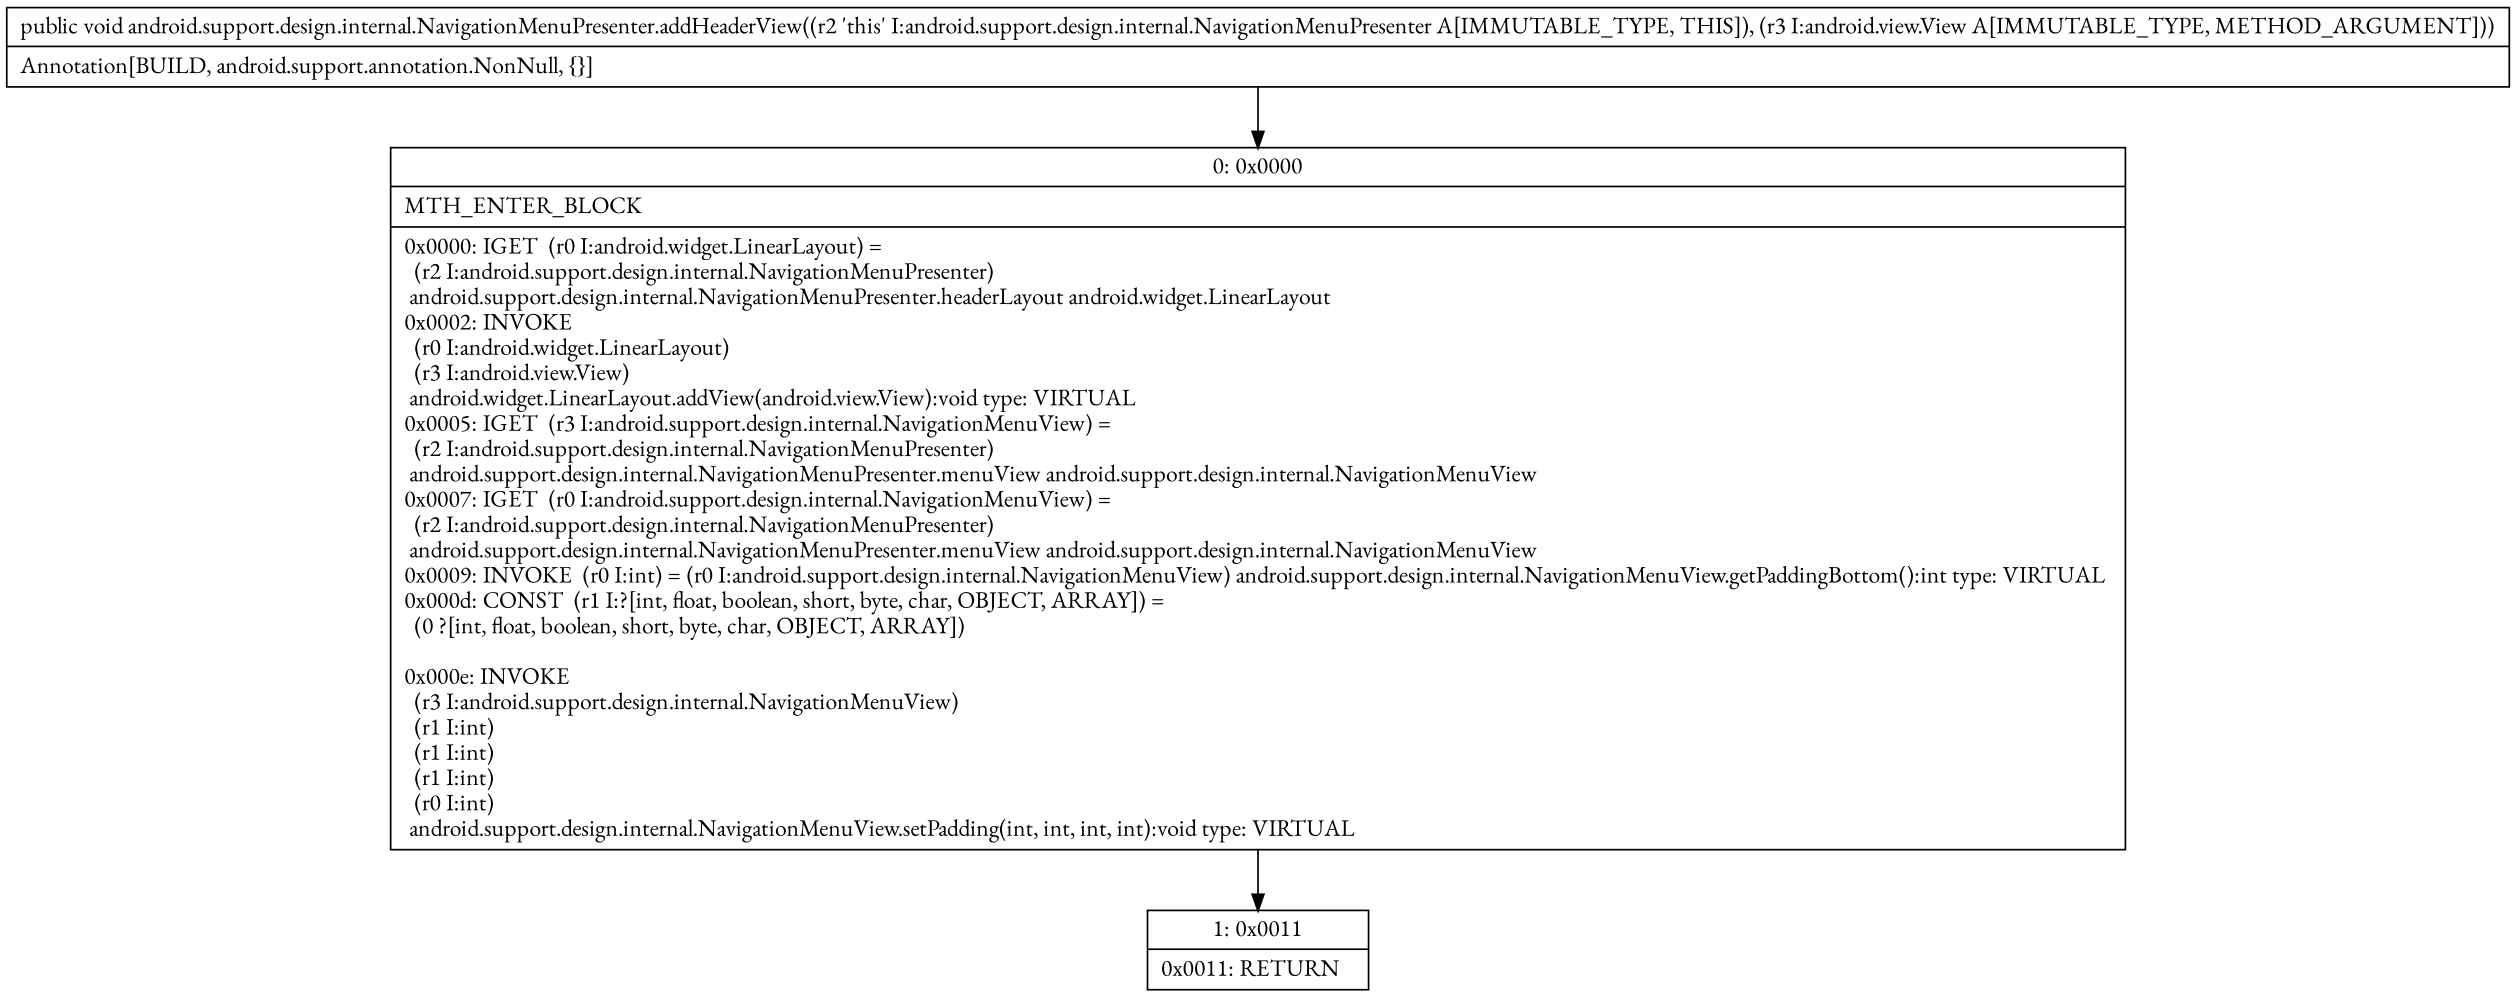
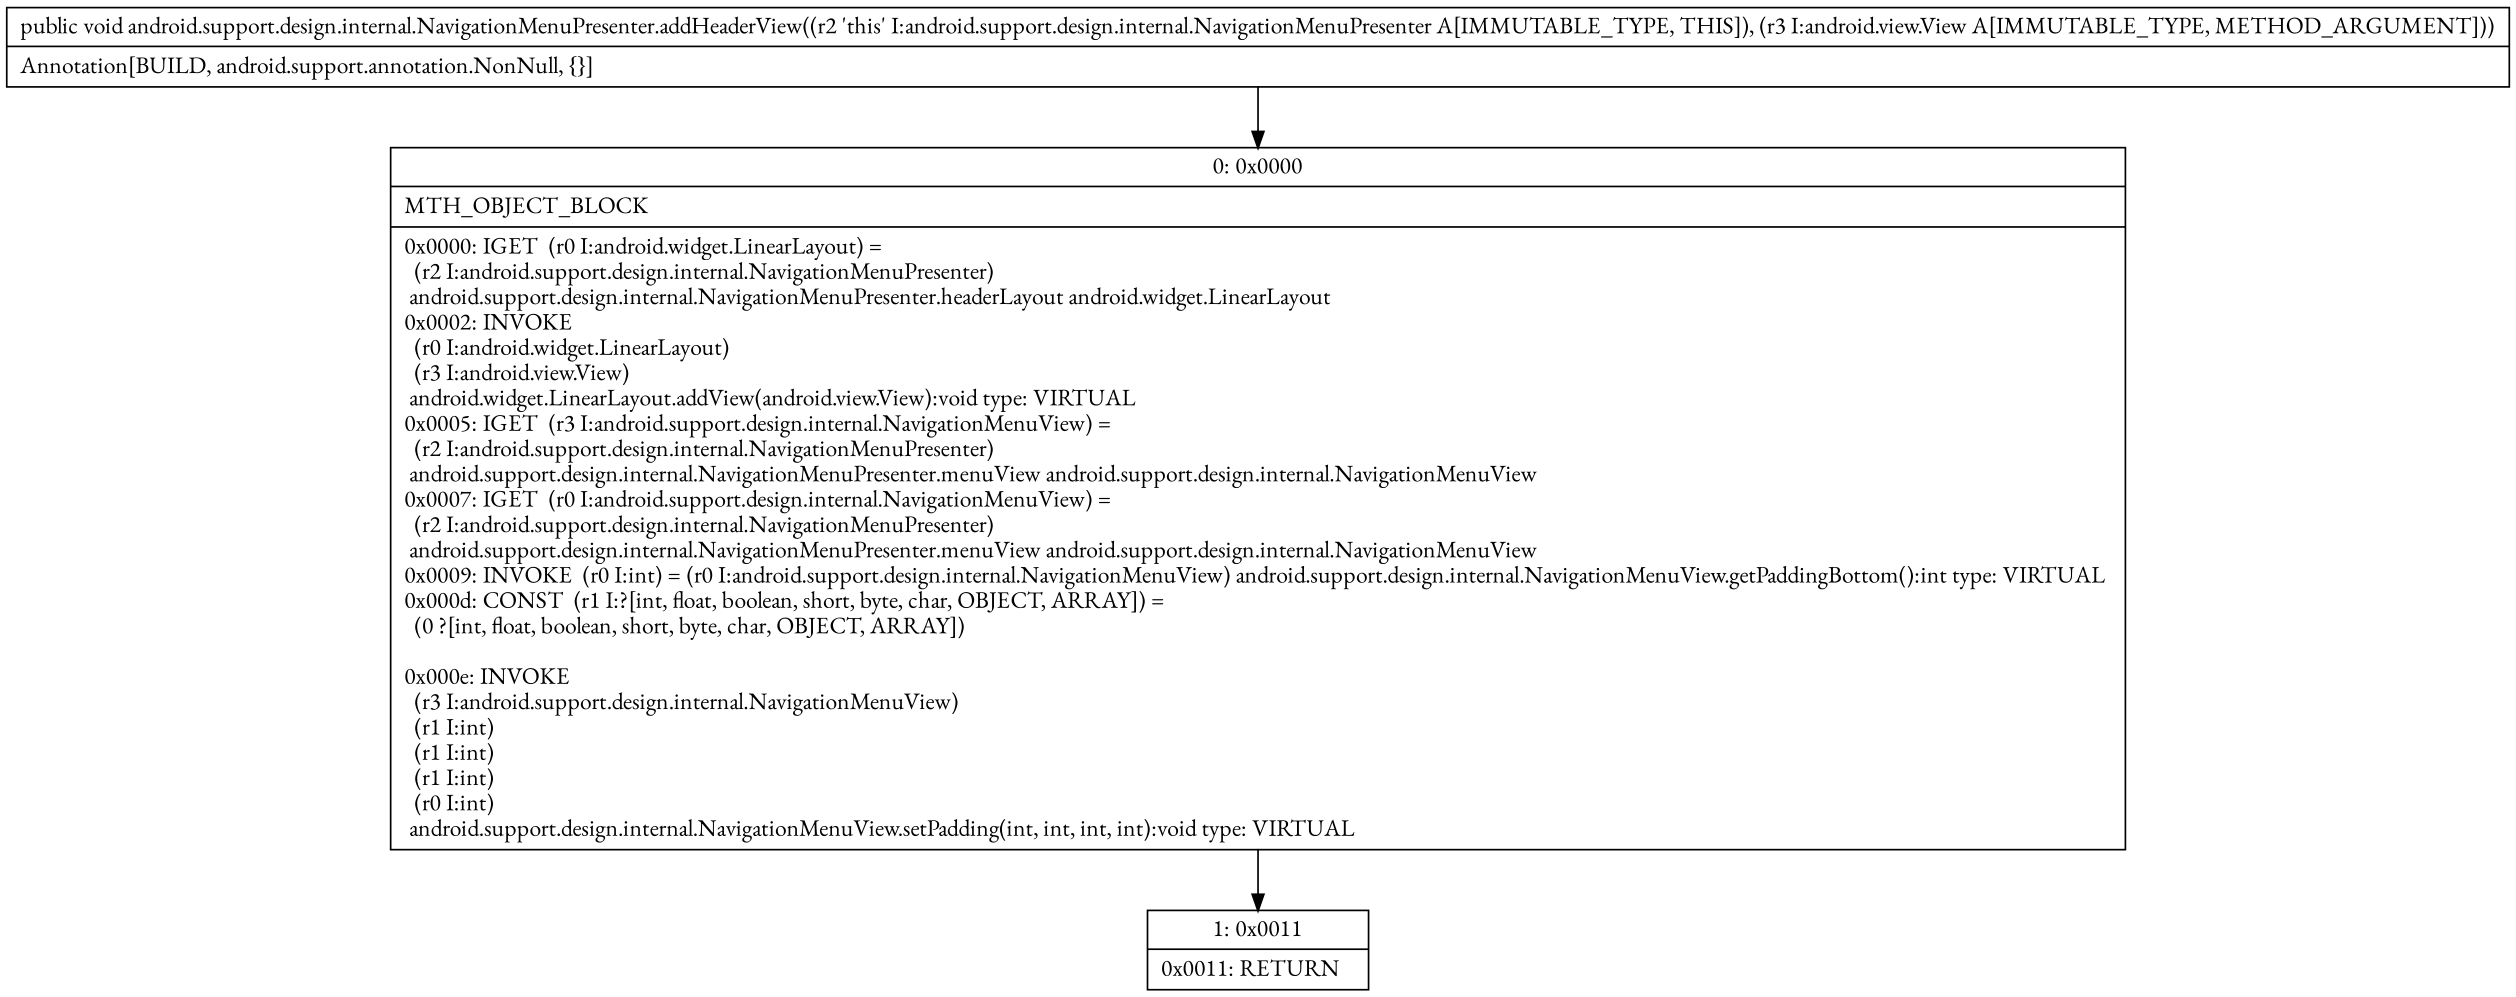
(524, 206) -> (526, 206)
